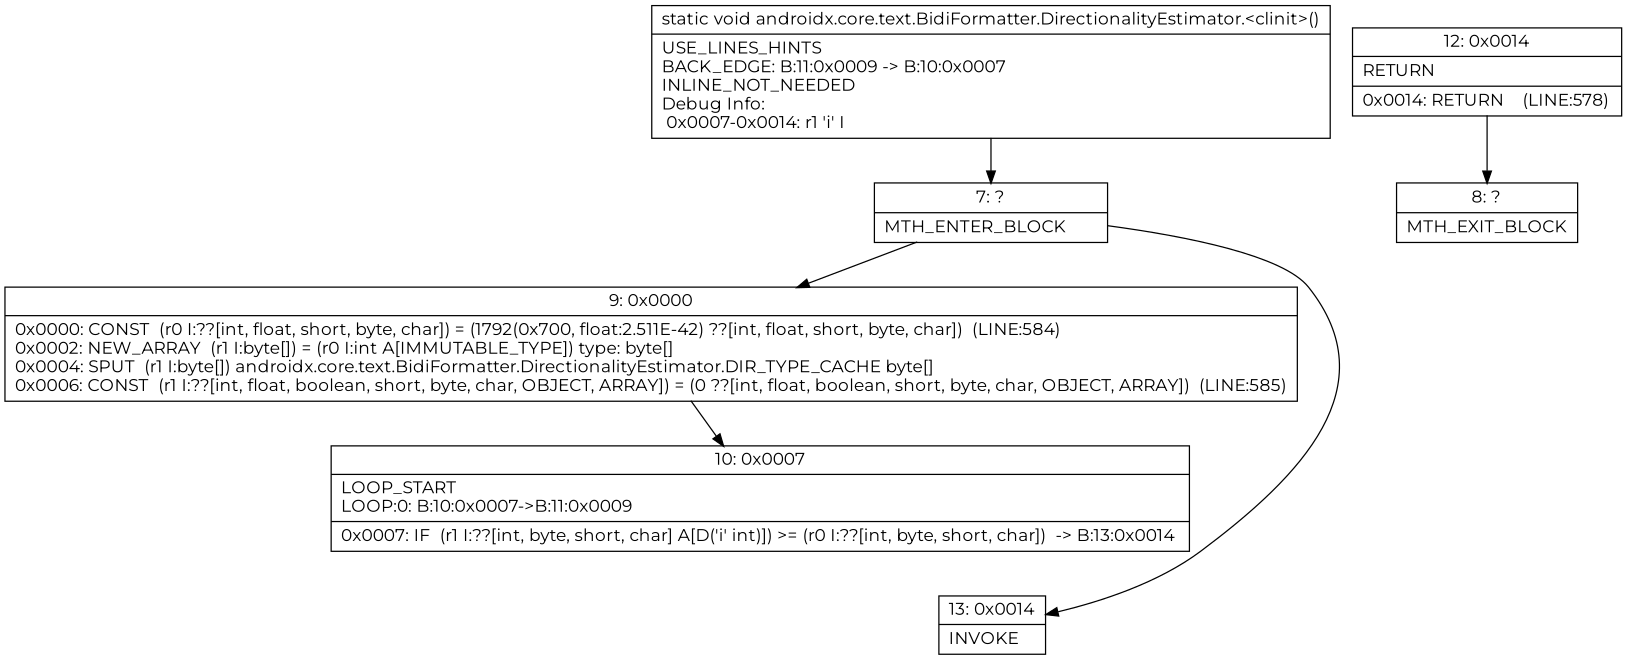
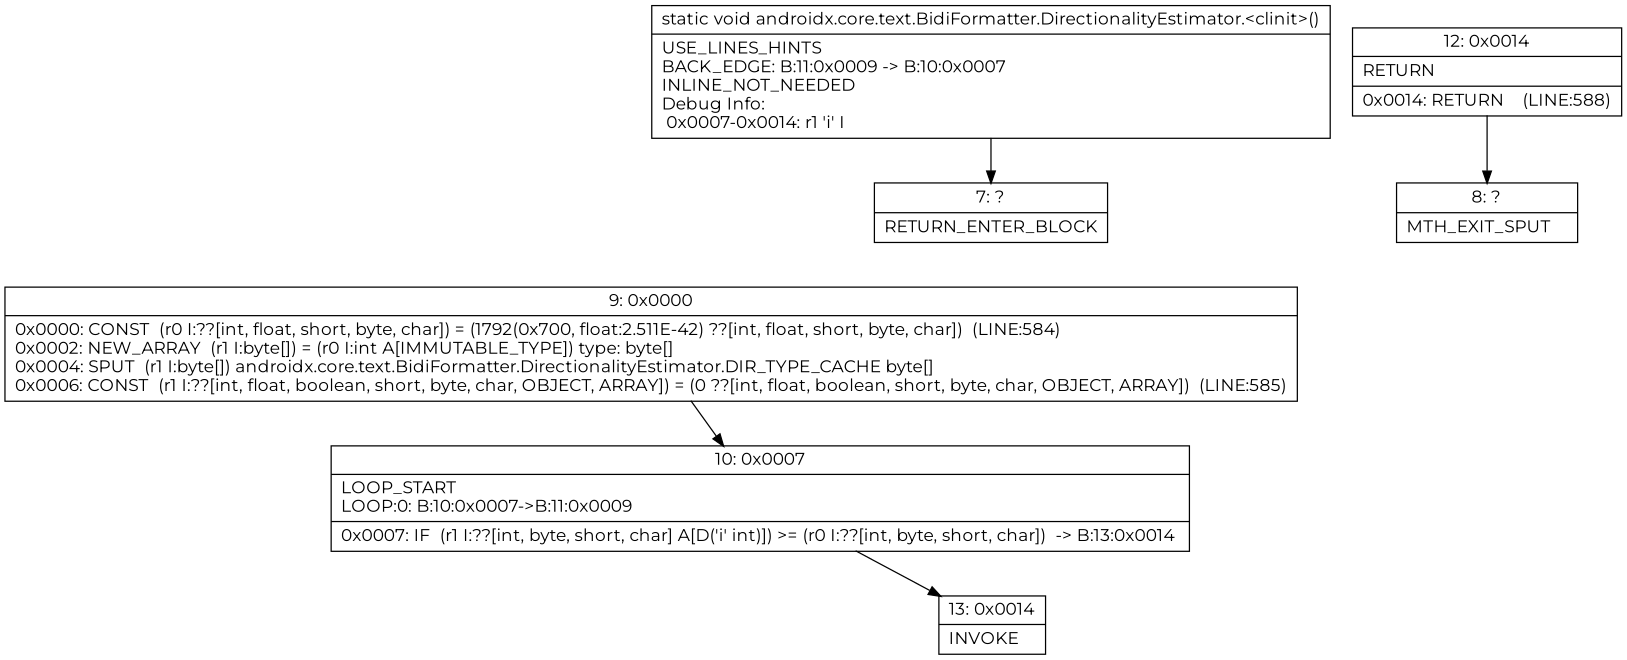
(1486, 100) -> (1487, 100)
(975, 227) -> (991, 227)
(1487, 227) -> (1479, 227)
(863, 263) -> none
(1329, 412) -> (893, 571)
